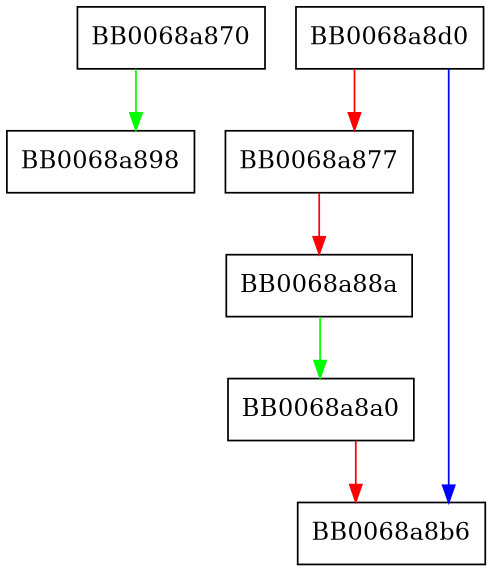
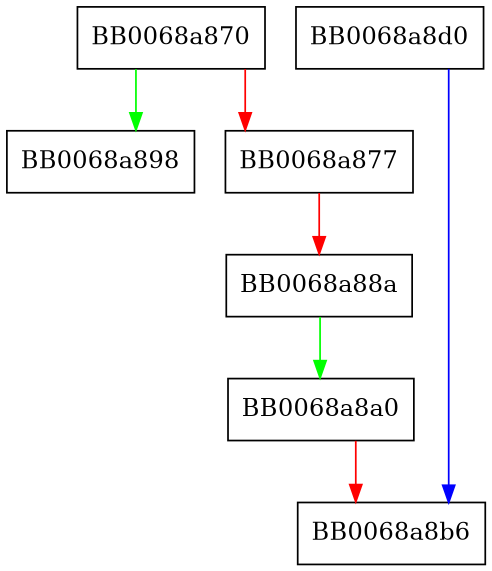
(354, 91) -> (245, 91)
